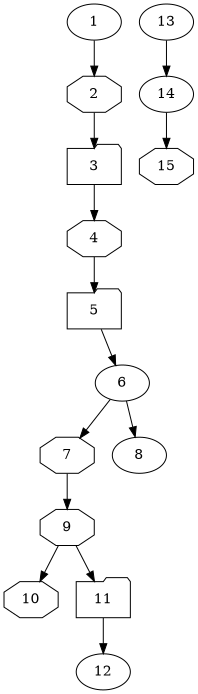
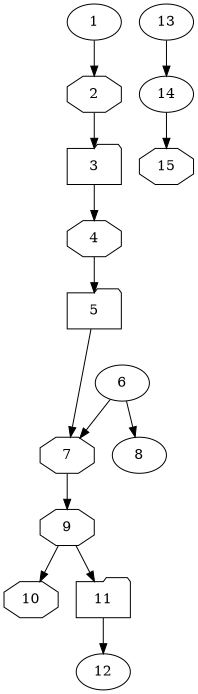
(107, 343) -> (82, 378)
